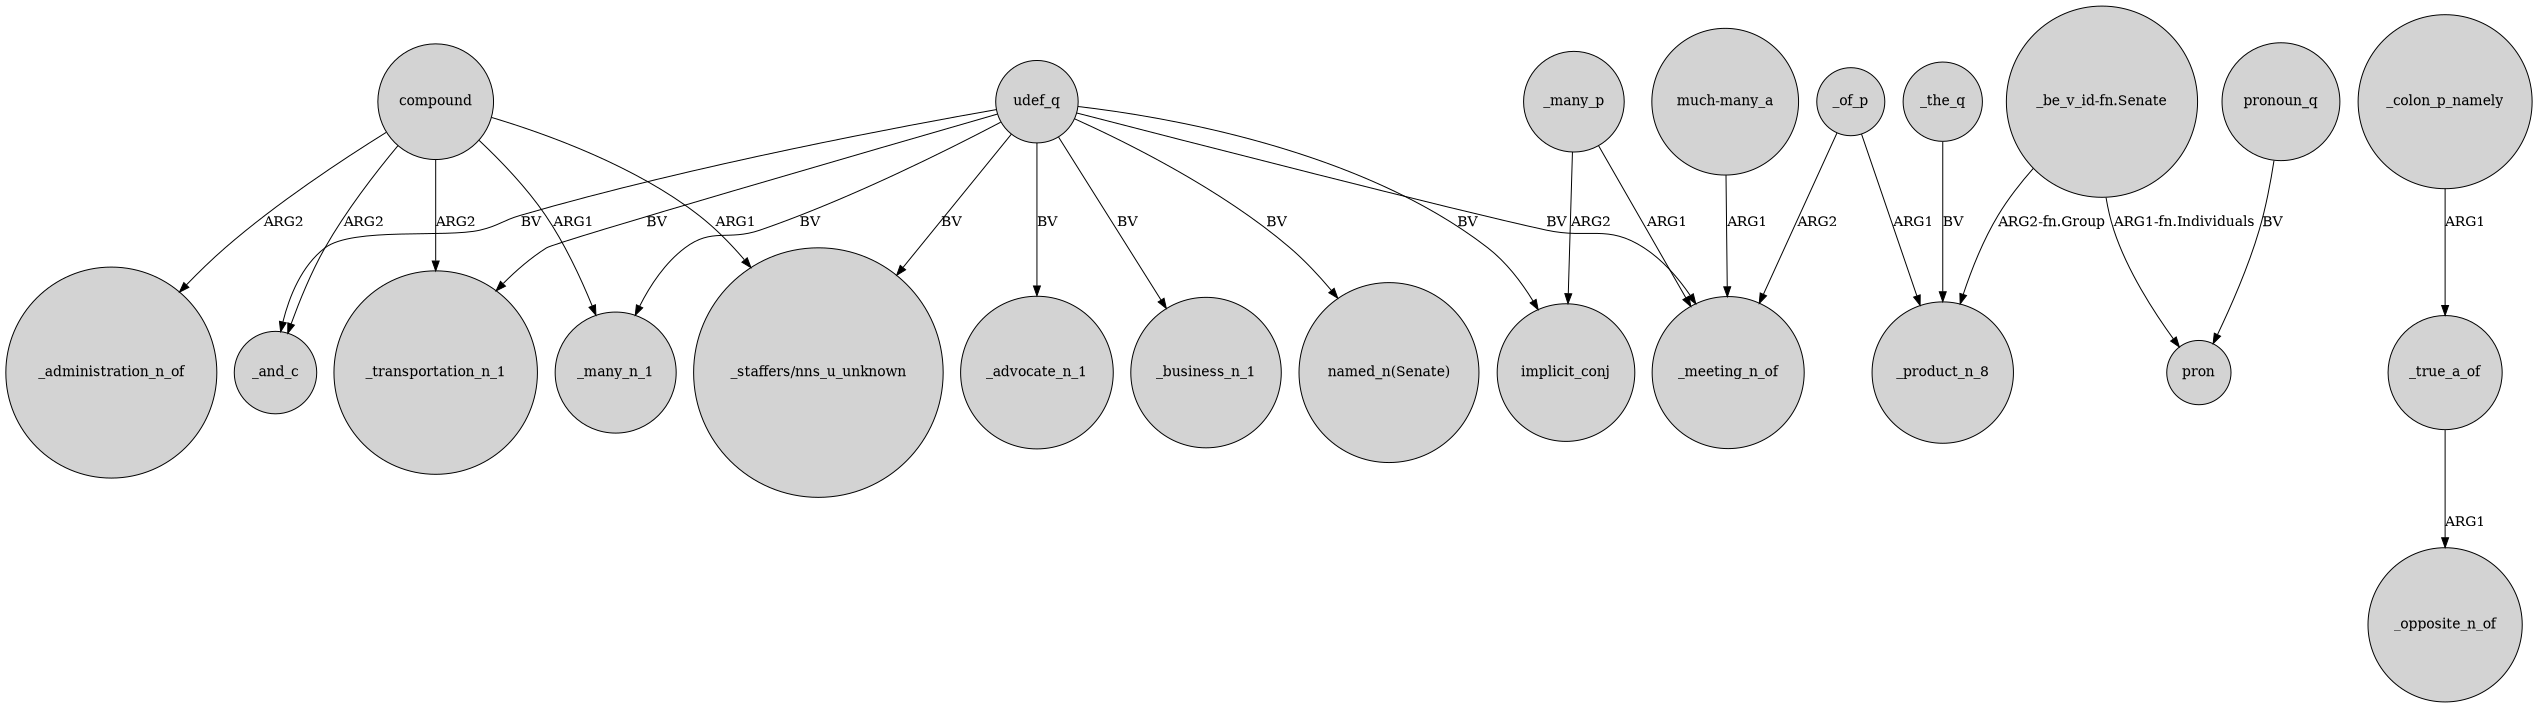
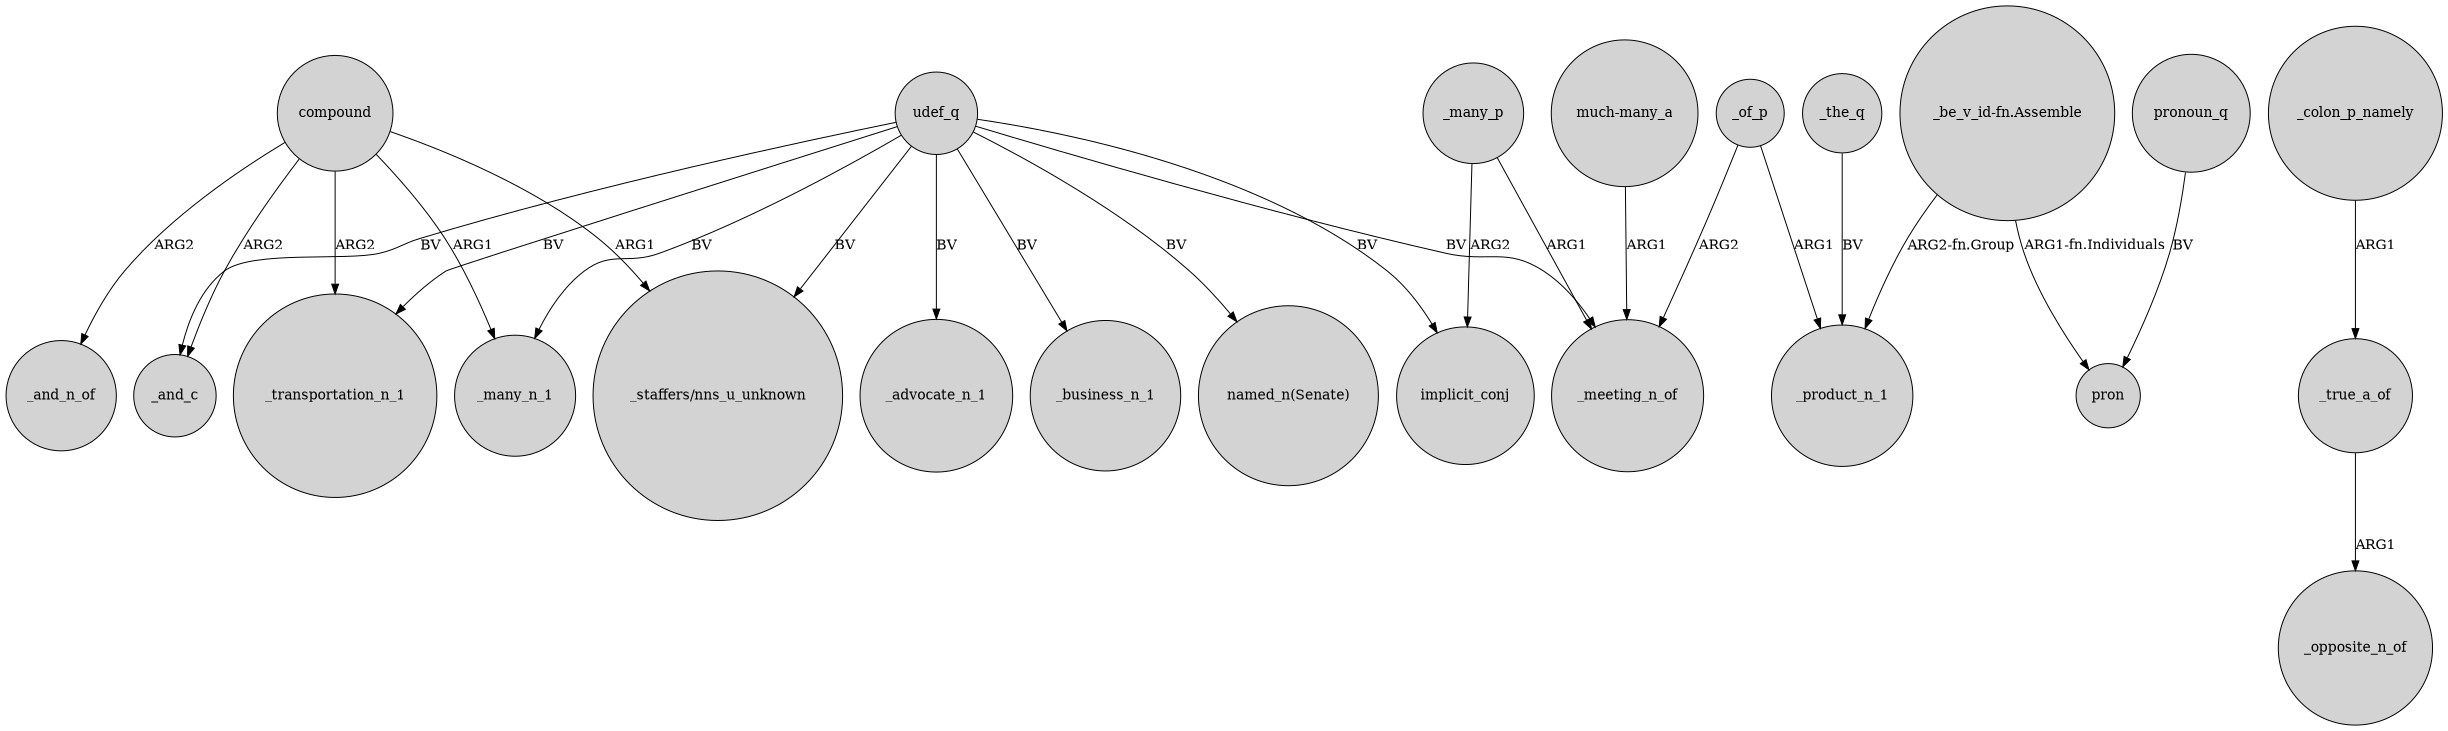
(2102, 102) -> (2007, 113)
(111, 373) -> (61, 396)
(1943, 373) -> (1842, 396)
